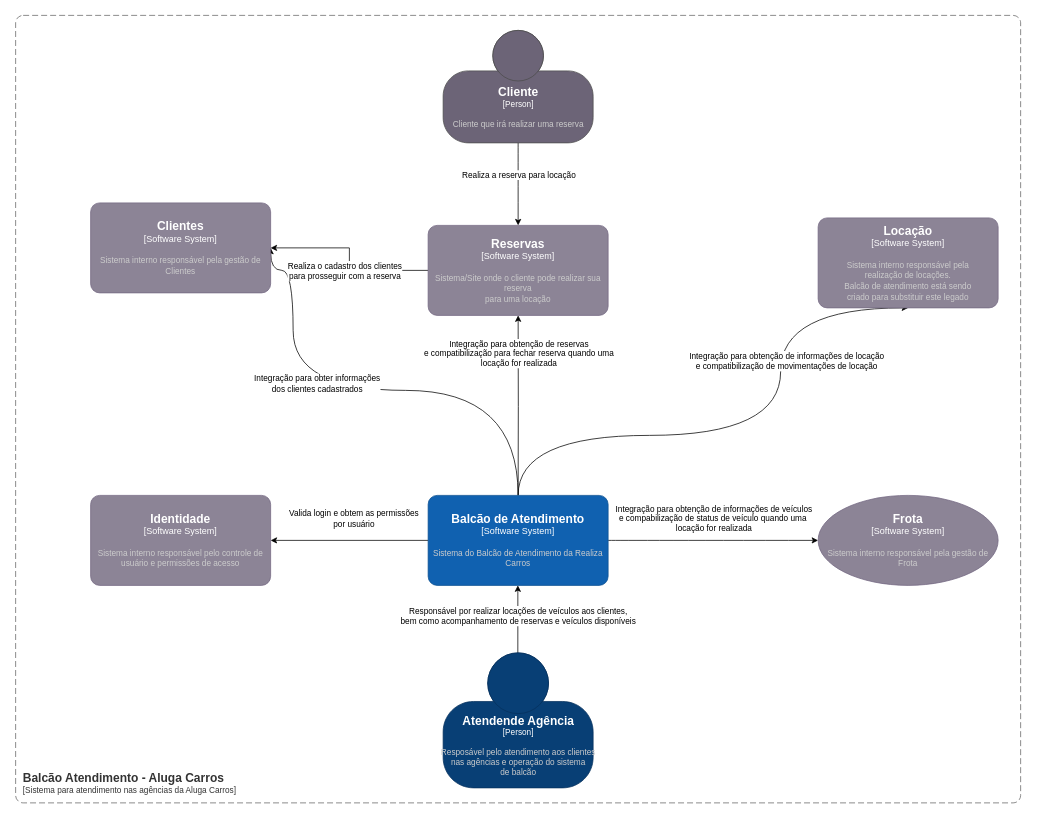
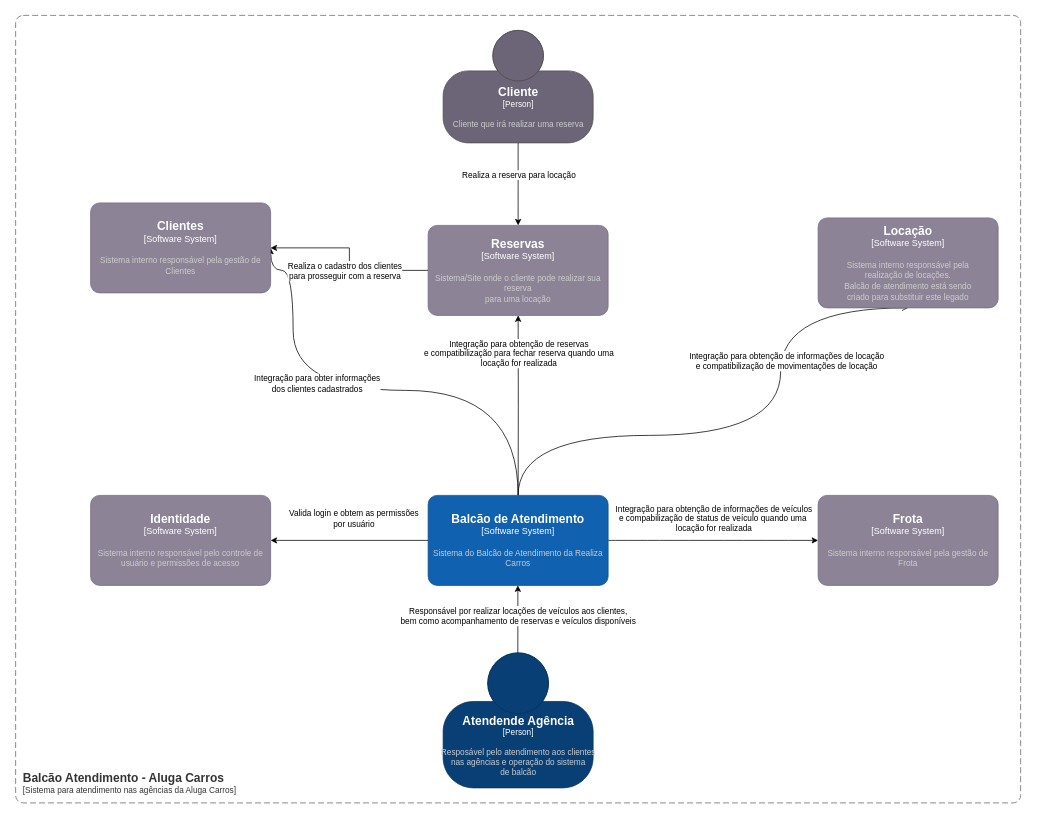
(901, 308) -> (903, 308)
(908, 540) -> (908, 540)
